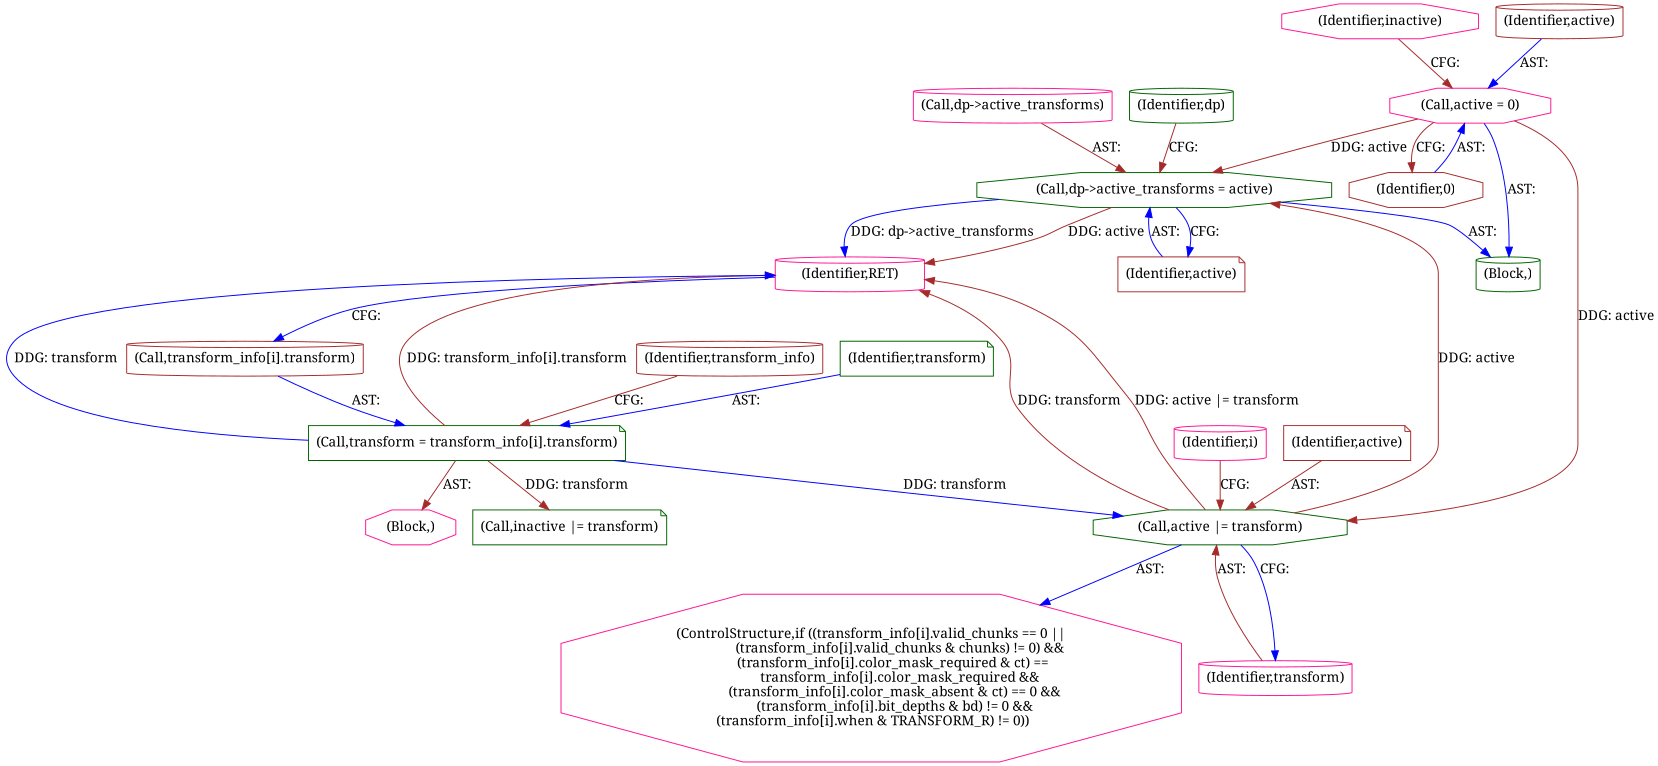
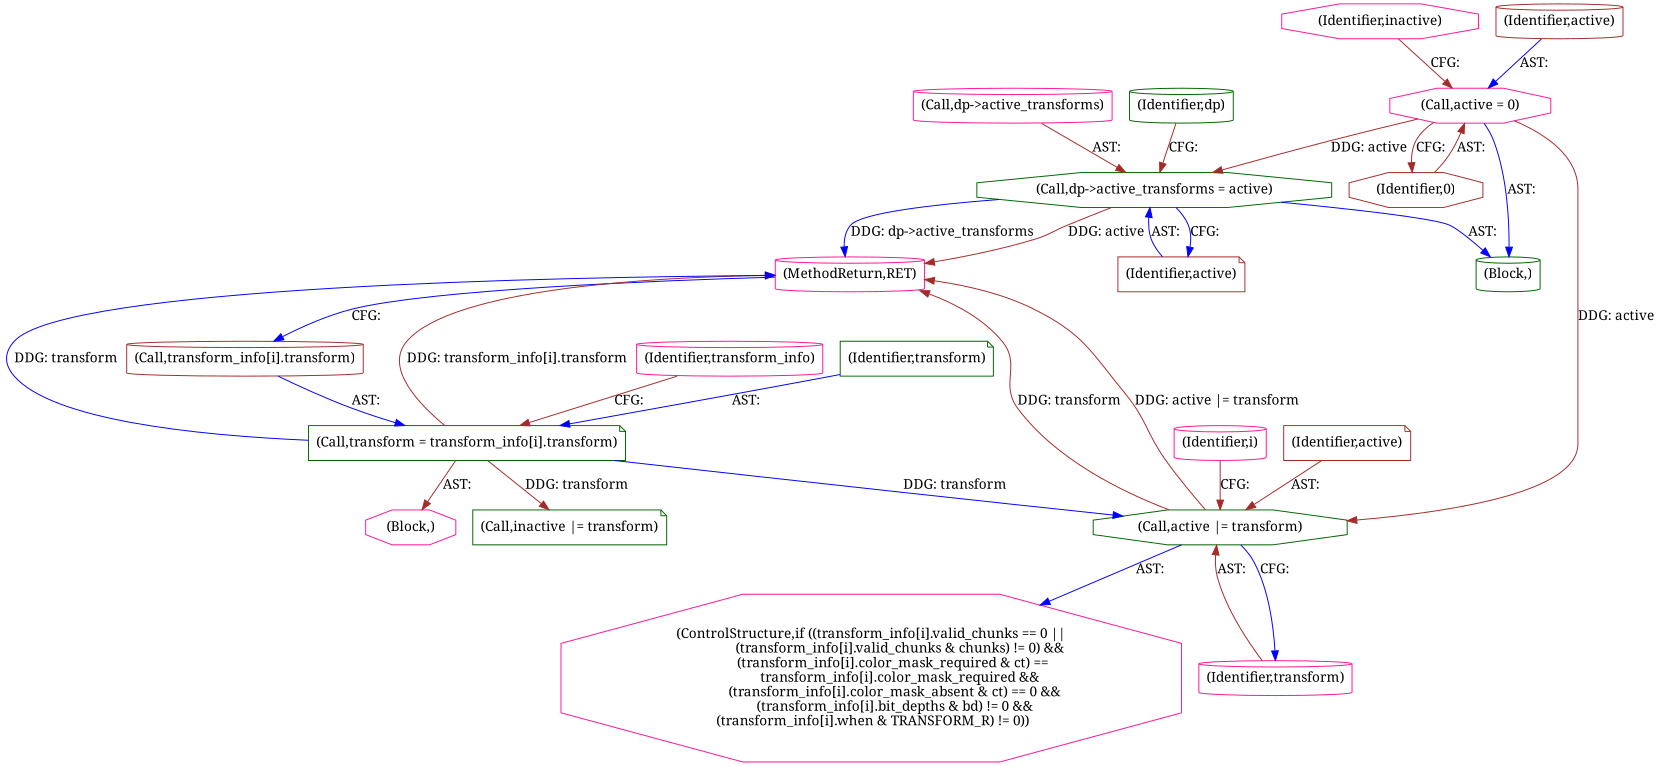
(1450, 154) -> (1450, 154)
(850, 274) -> (850, 274)
(1438, 351) -> none
(730, 359) -> (730, 359)
